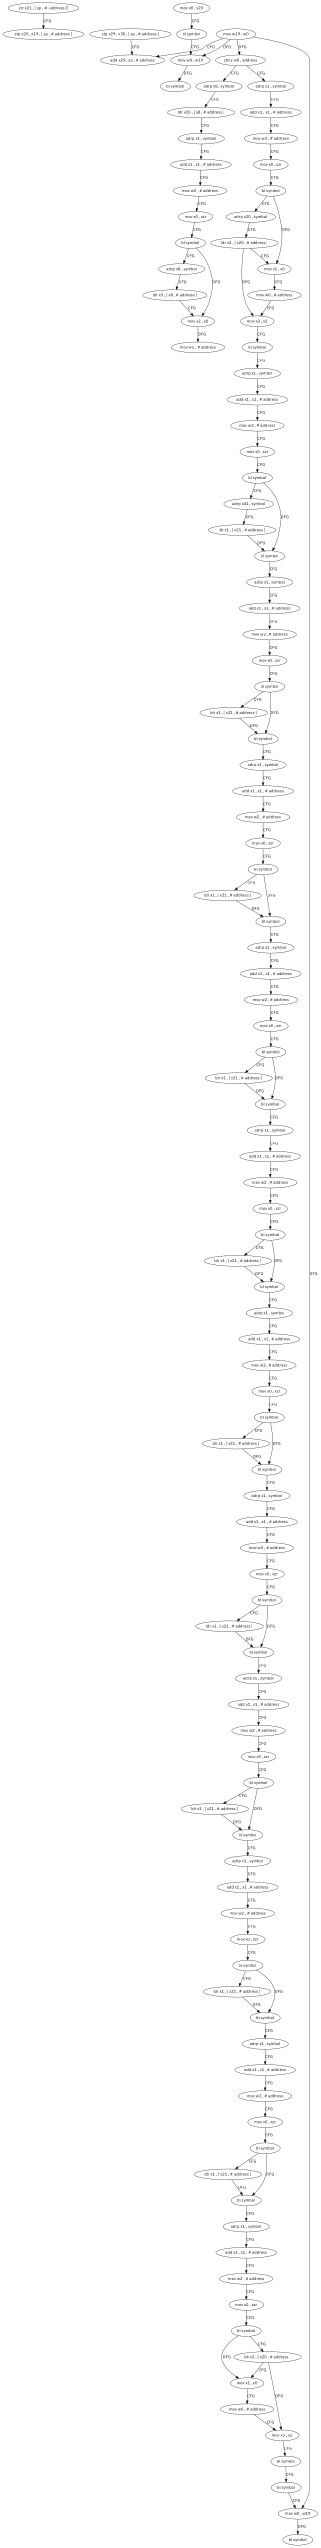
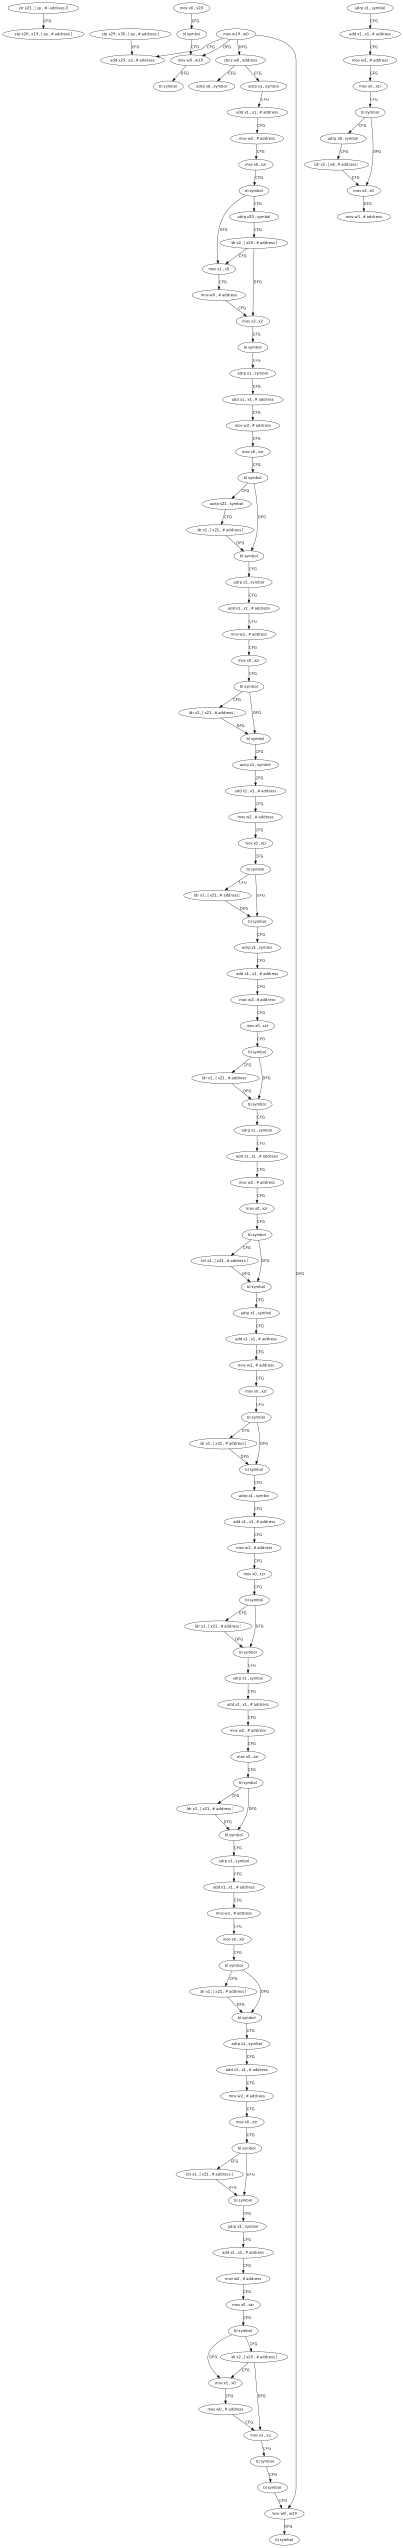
(201, 113) -> none
(249, 504) -> (227, 504)
